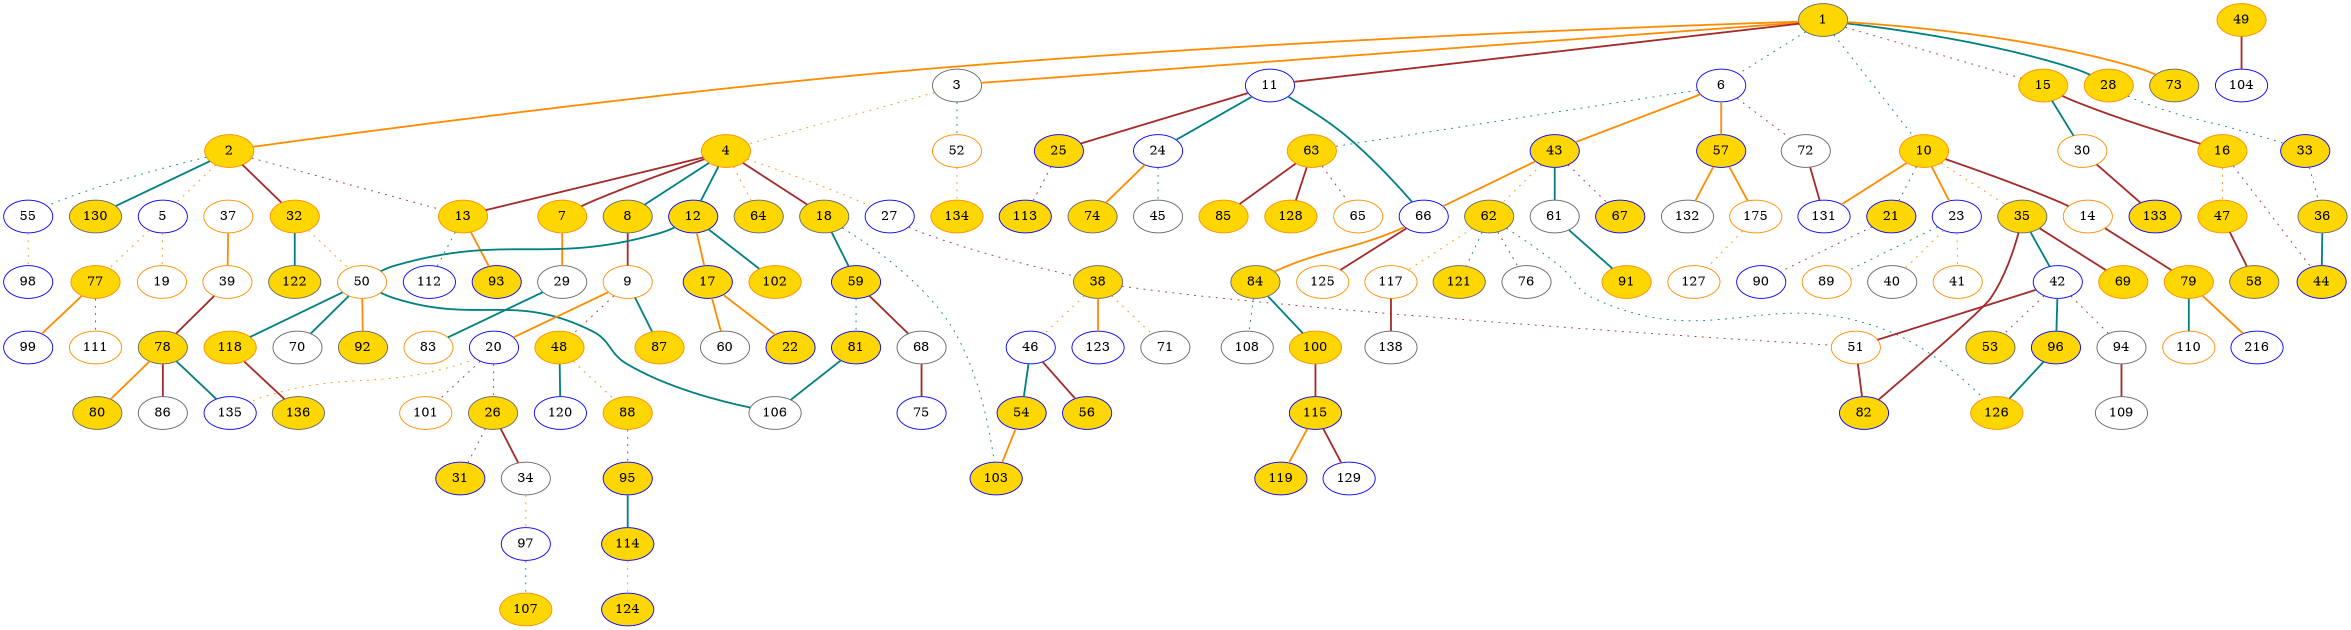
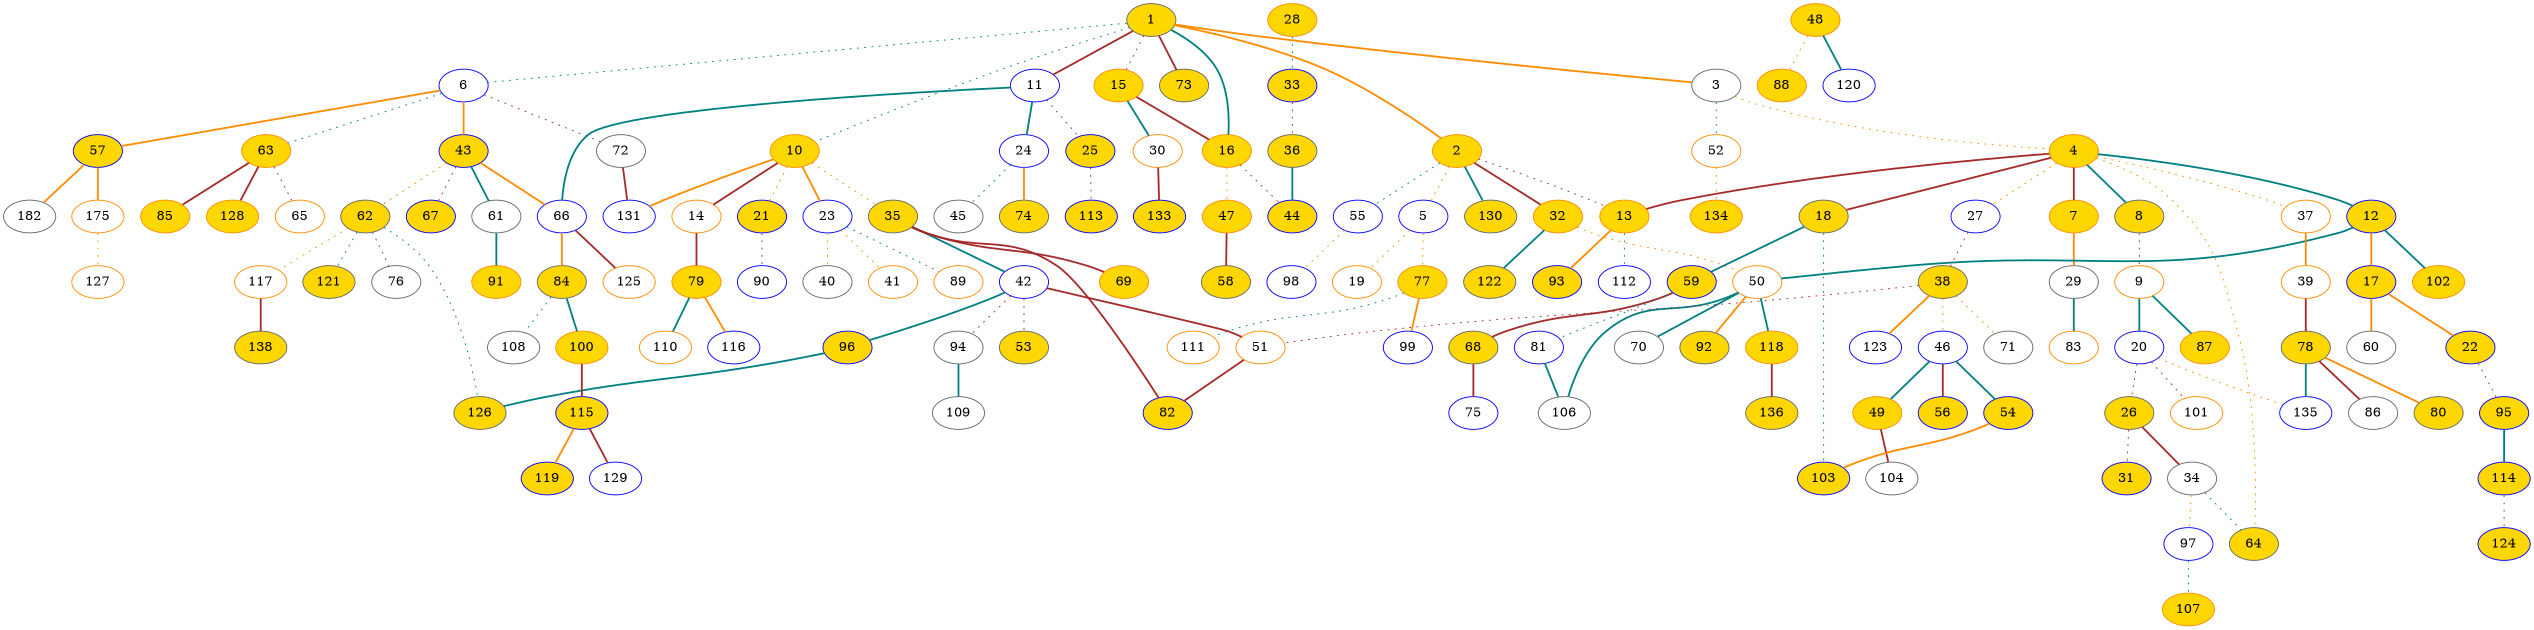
(2003, 39) -> (1168, 53)
(1970, 43) -> (1218, 72)
(2242, 86) -> (1892, 479)
(1164, 118) -> (1063, 118)
none -> (2192, 179)
(1908, 184) -> (778, 184)
(1688, 217) -> (30, 217)
(628, 249) -> (2139, 249)
(566, 313) -> (2139, 315)
(594, 315) -> none
(856, 348) -> (1539, 348)
(922, 348) -> (1473, 348)
(1391, 348) -> (261, 348)
(2257, 348) -> (734, 348)
none -> (1910, 380)
(2121, 380) -> (958, 380)
(1997, 413) -> (480, 413)
(628, 446) -> (2487, 380)
none -> (2223, 511)
(628, 577) -> (2504, 511)
